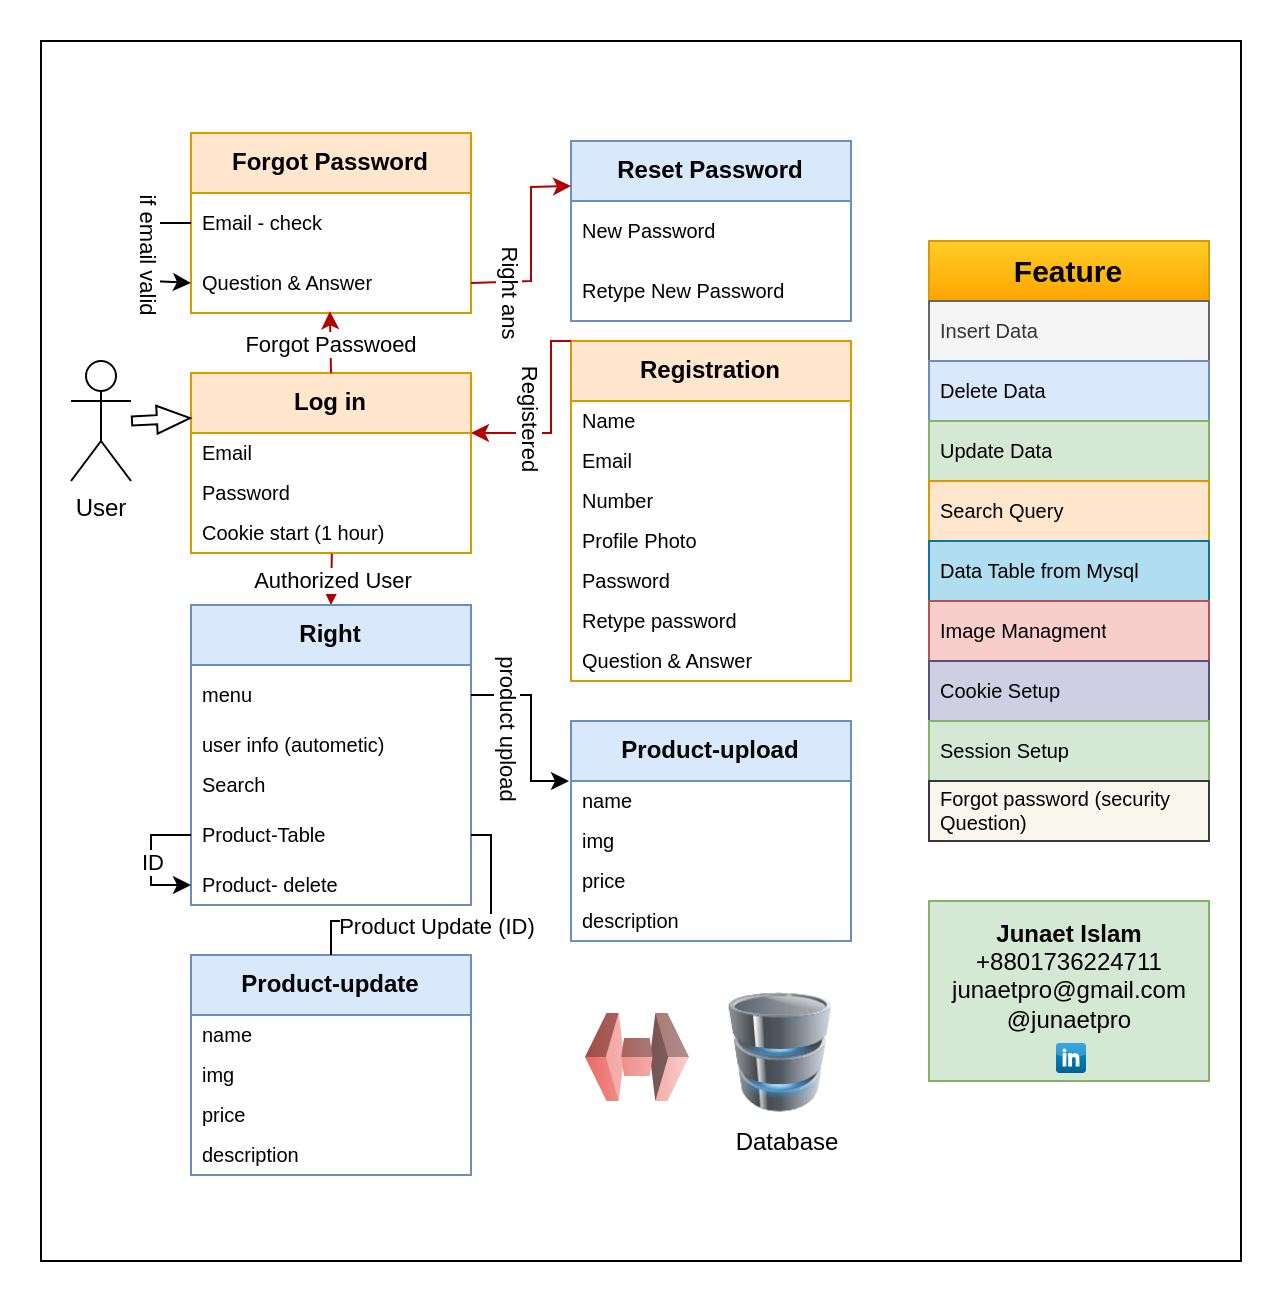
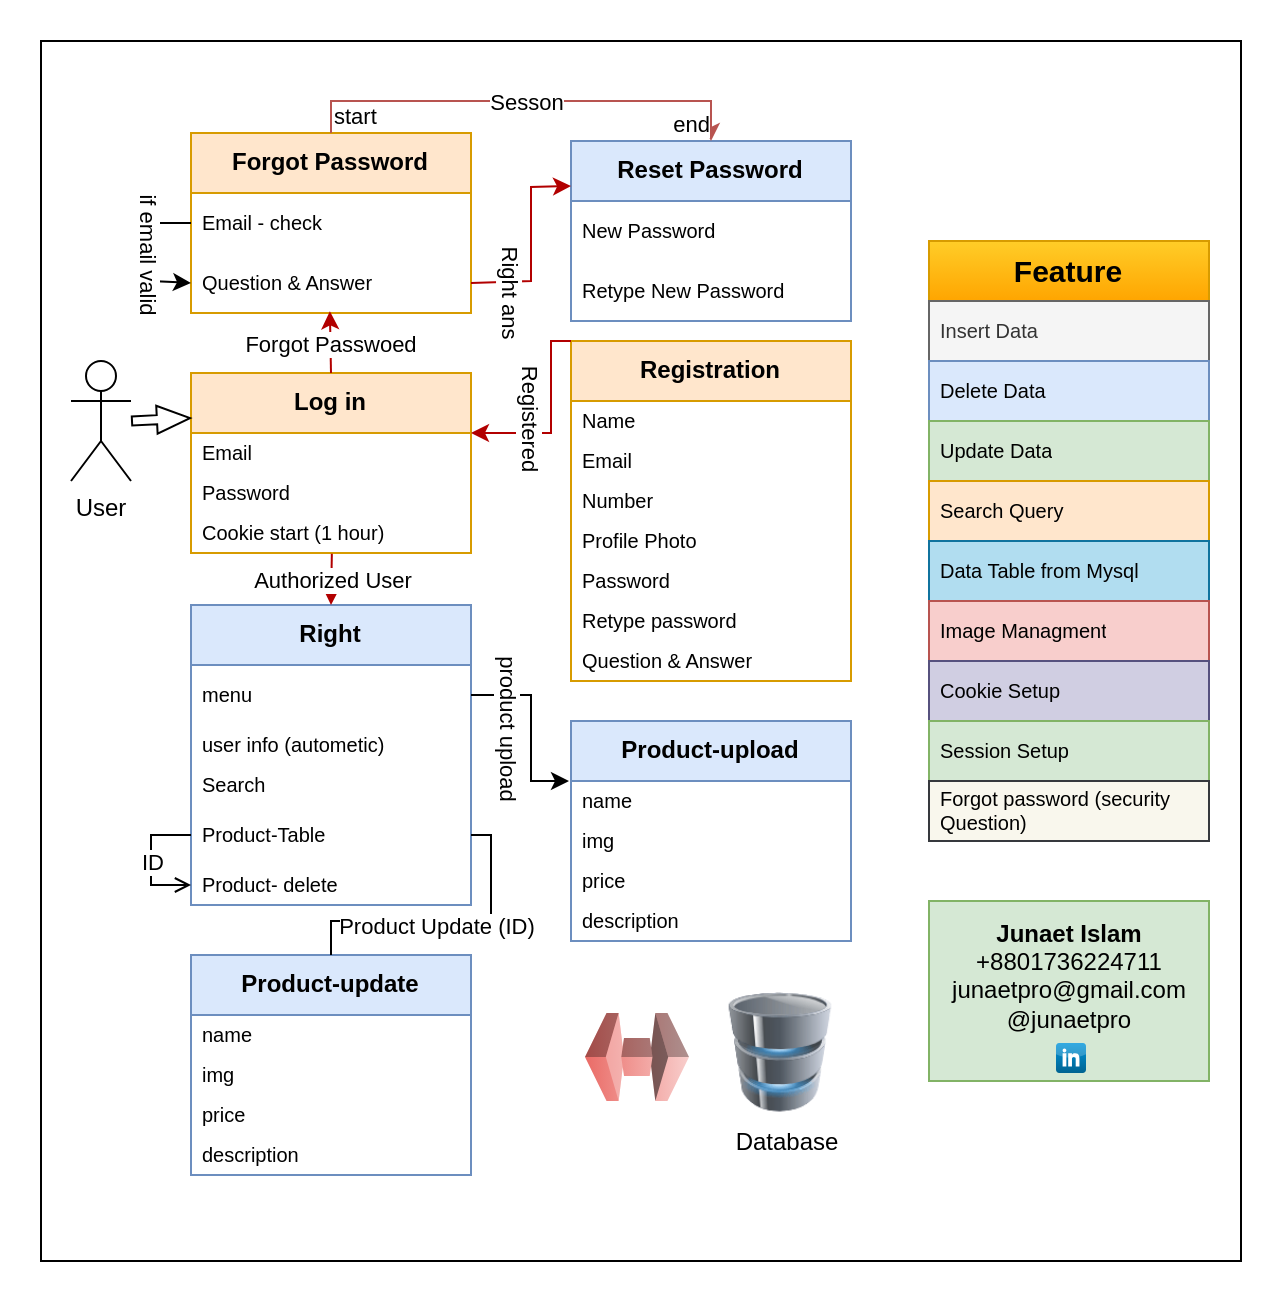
none -> (518, 101)
(176, 885) -> (179, 885)
